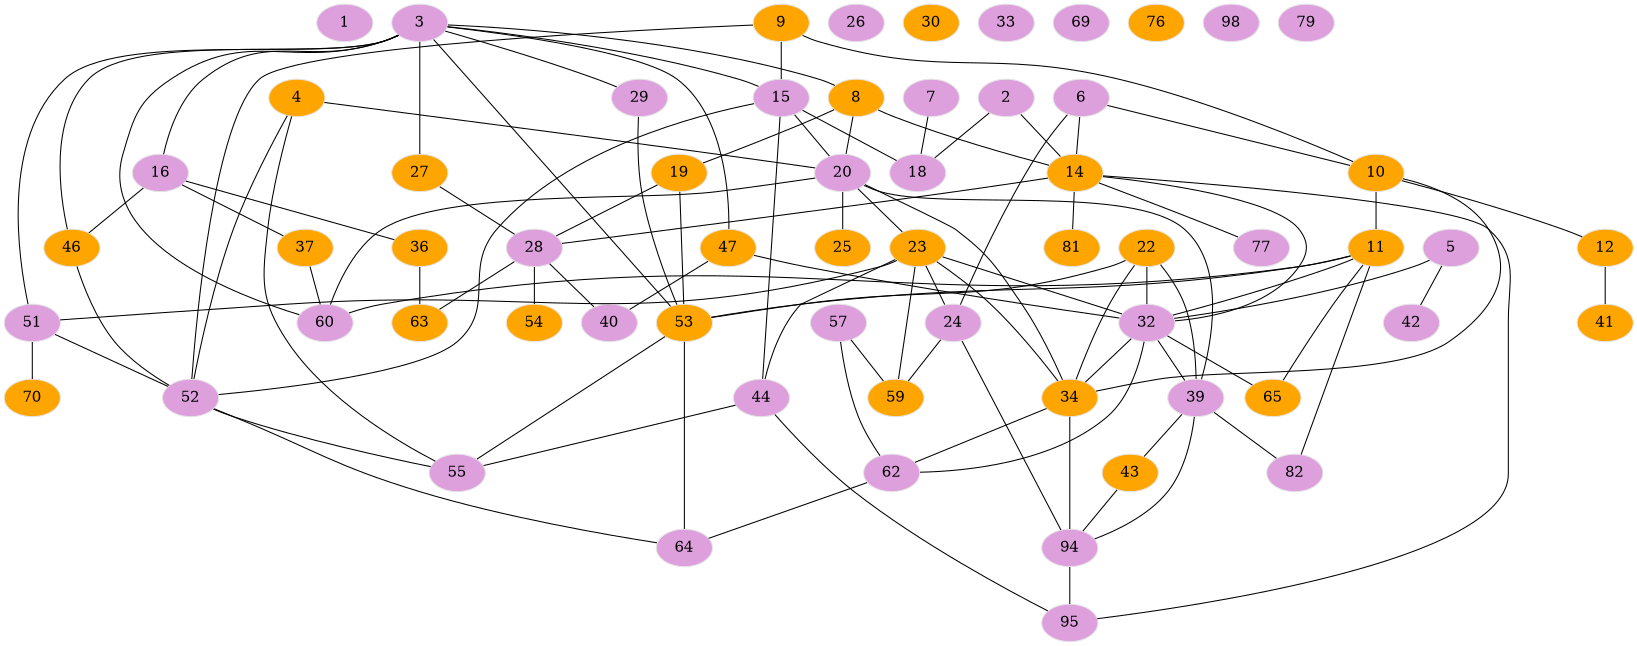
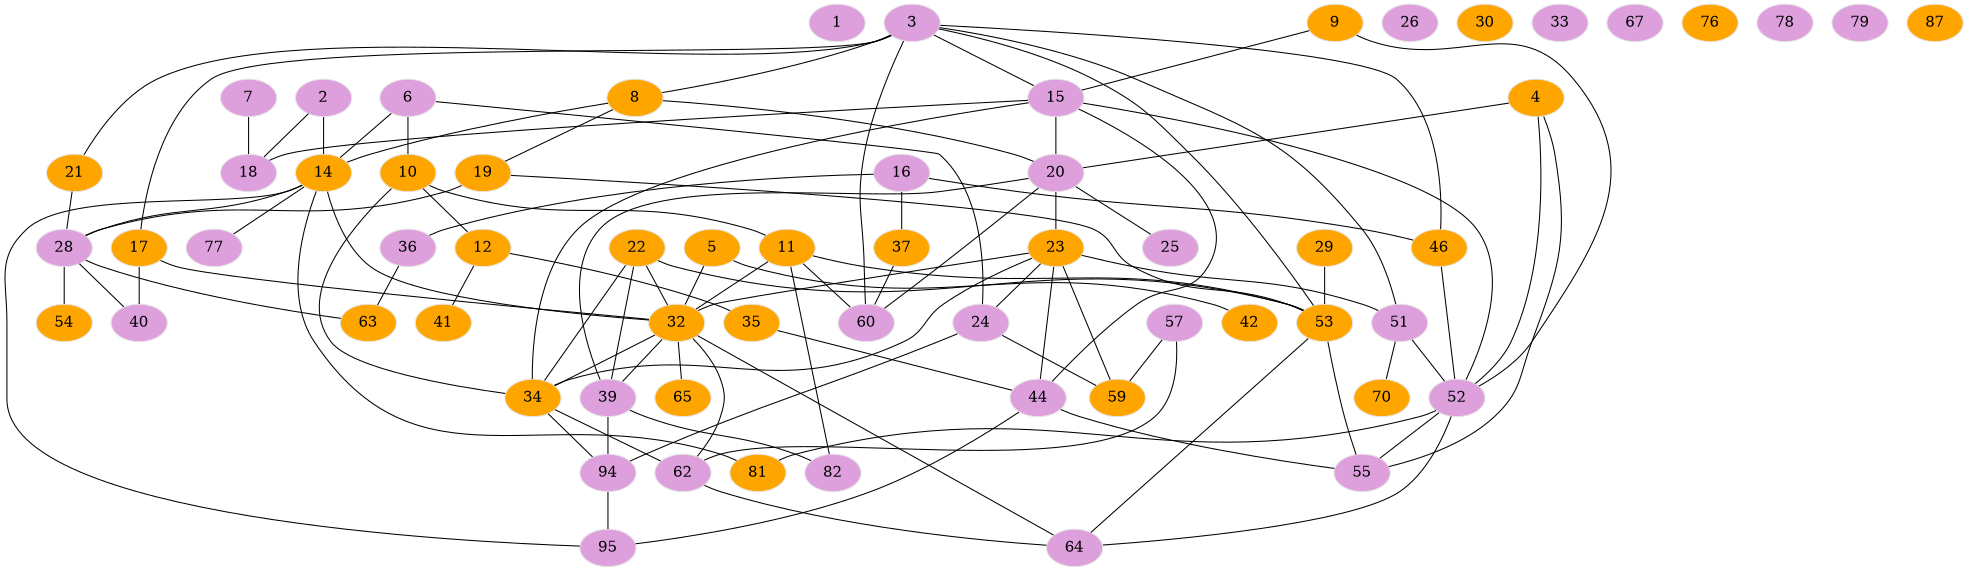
(1081, 23) -> (1635, 23)
(1231, 23) -> (1785, 23)
none -> (1935, 23)
(532, 57) -> none
(235, 60) -> none
(1084, 72) -> none
(640, 98) -> (1325, 248)
(420, 173) -> (75, 173)
(420, 248) -> (408, 248)
(728, 248) -> (139, 248)
(843, 248) -> (1170, 248)
(1451, 248) -> (712, 248)
(992, 263) -> (719, 166)
(1321, 321) -> none
none -> (752, 323)
(1147, 323) -> (677, 323)
(1411, 323) -> (1250, 323)
none -> (867, 430)
none -> (1091, 434)
(1130, 473) -> none
